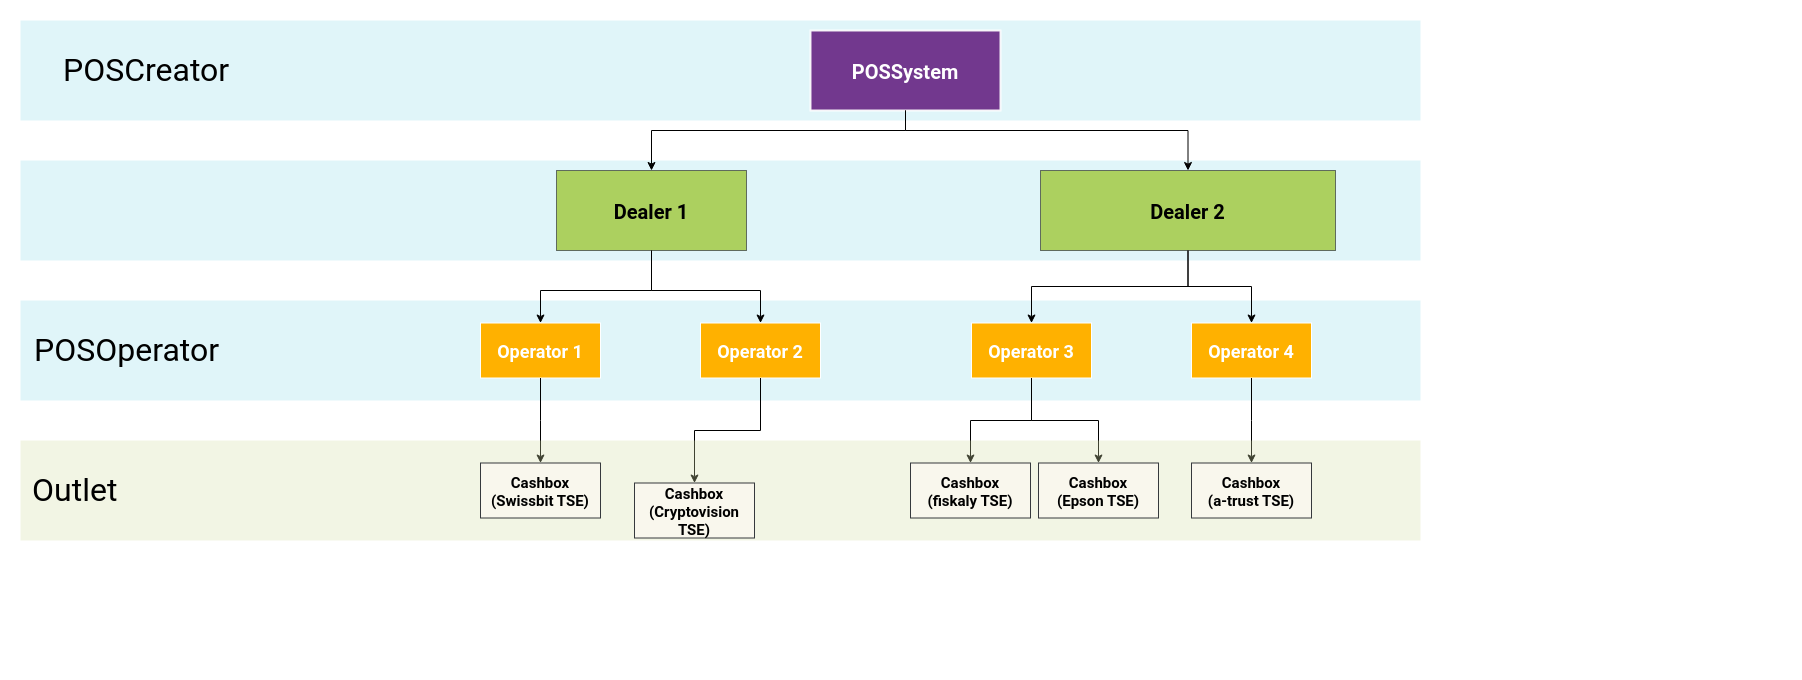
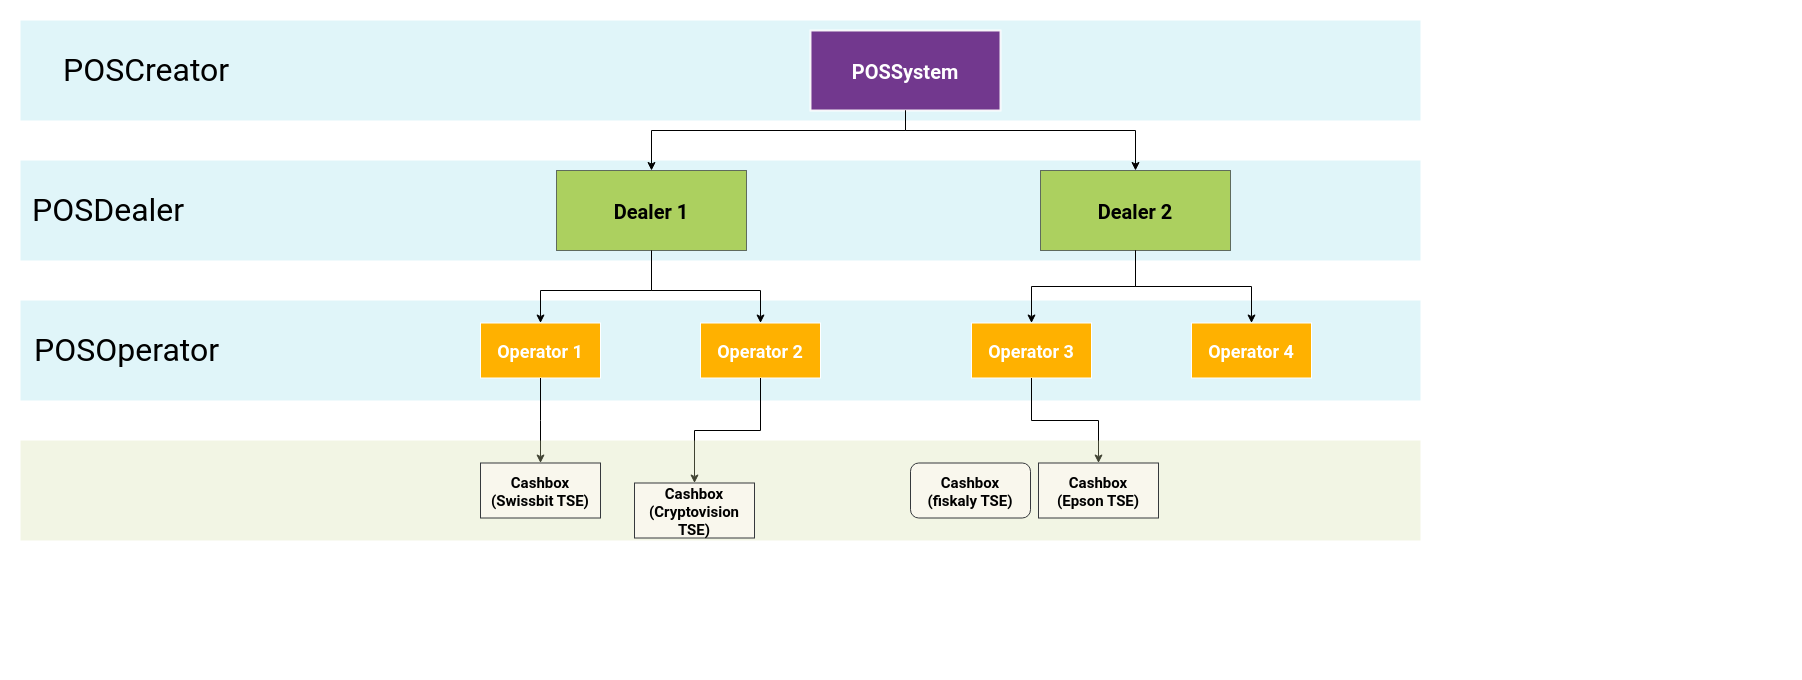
none -> (166, 211)
(1188, 211) -> (1136, 211)
(1252, 417) -> none
(982, 421) -> none
(166, 491) -> none
(971, 491) -> (971, 491)
(1252, 491) -> none
